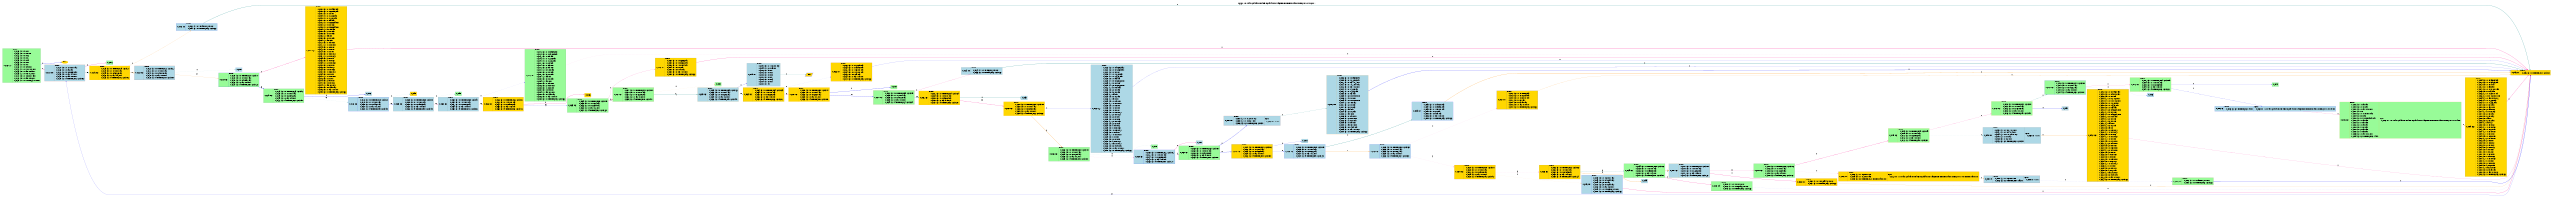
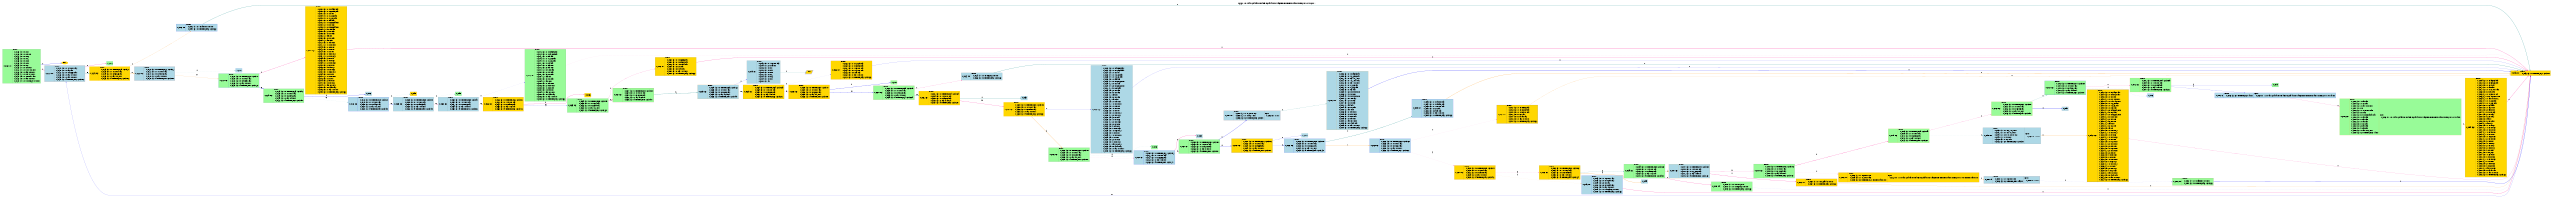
(718, 84) -> none
